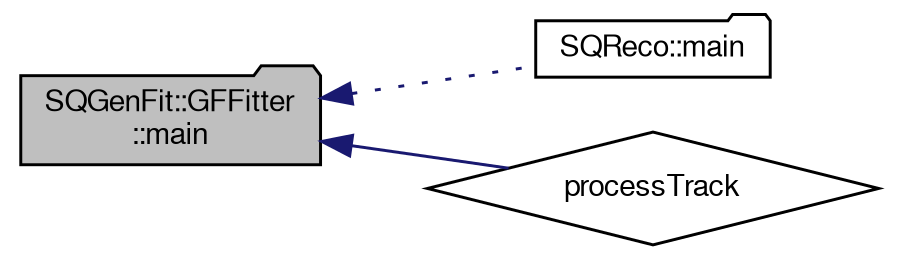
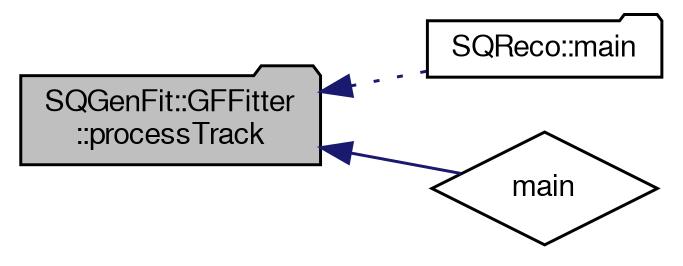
(171, 120) -> (171, 120)
(653, 188) -> (545, 188)
